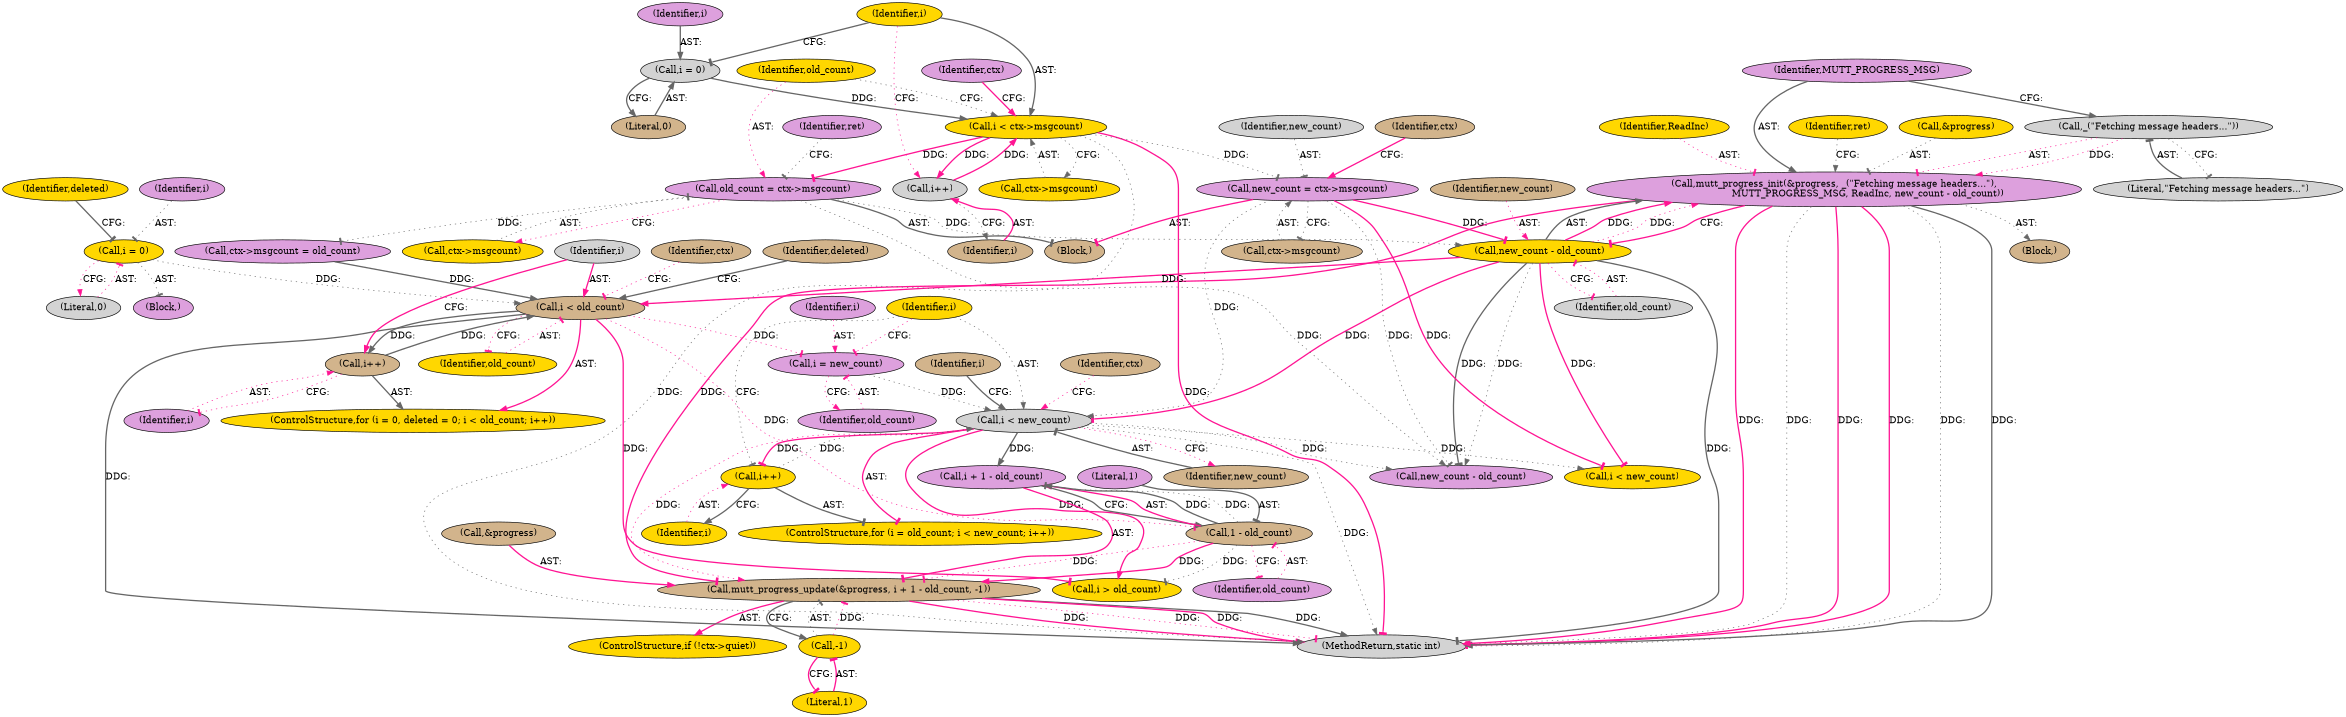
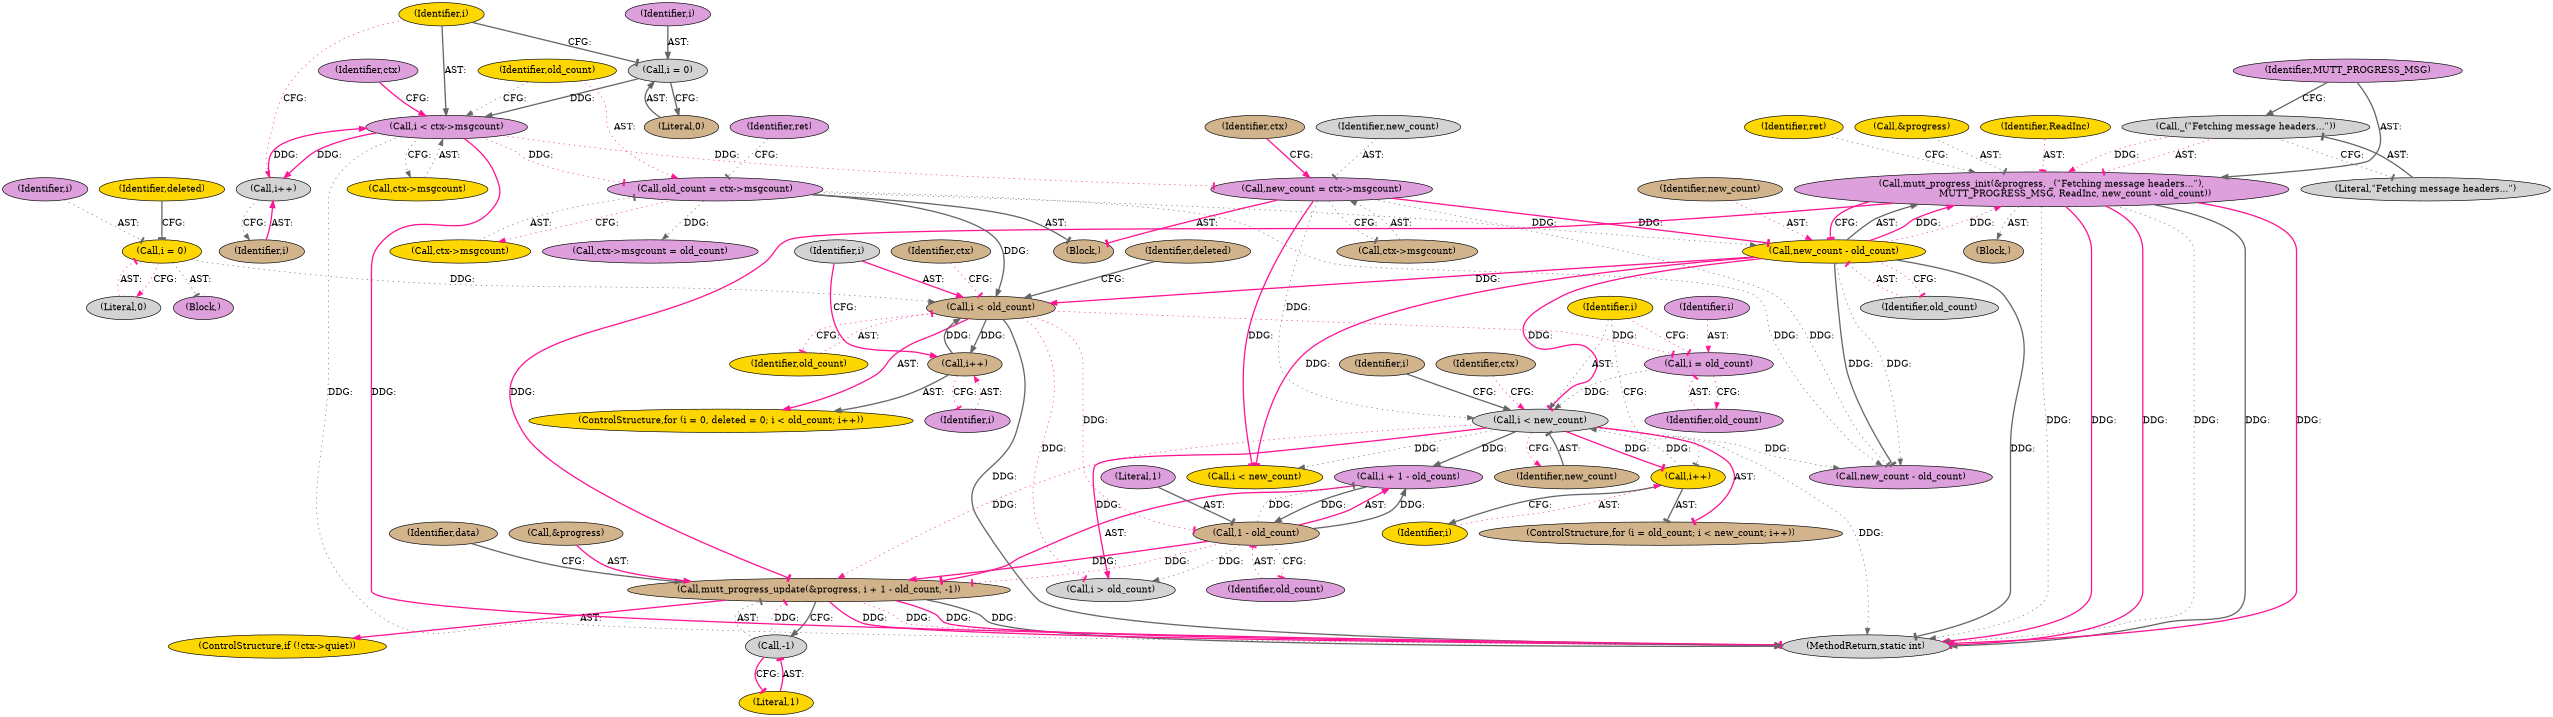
(1026, 127) -> (447, 127)
(1184, 150) -> (856, 170)
(899, 156) -> (549, 167)
(518, 216) -> (685, 218)
(433, 280) -> (933, 212)
(836, 364) -> (1709, 364)
(1118, 505) -> (1335, 505)
none -> (443, 534)
(920, 534) -> (1661, 534)
(731, 564) -> (1040, 452)
(1205, 569) -> (1201, 566)
(1117, 590) -> (1111, 590)
(829, 646) -> (776, 646)
